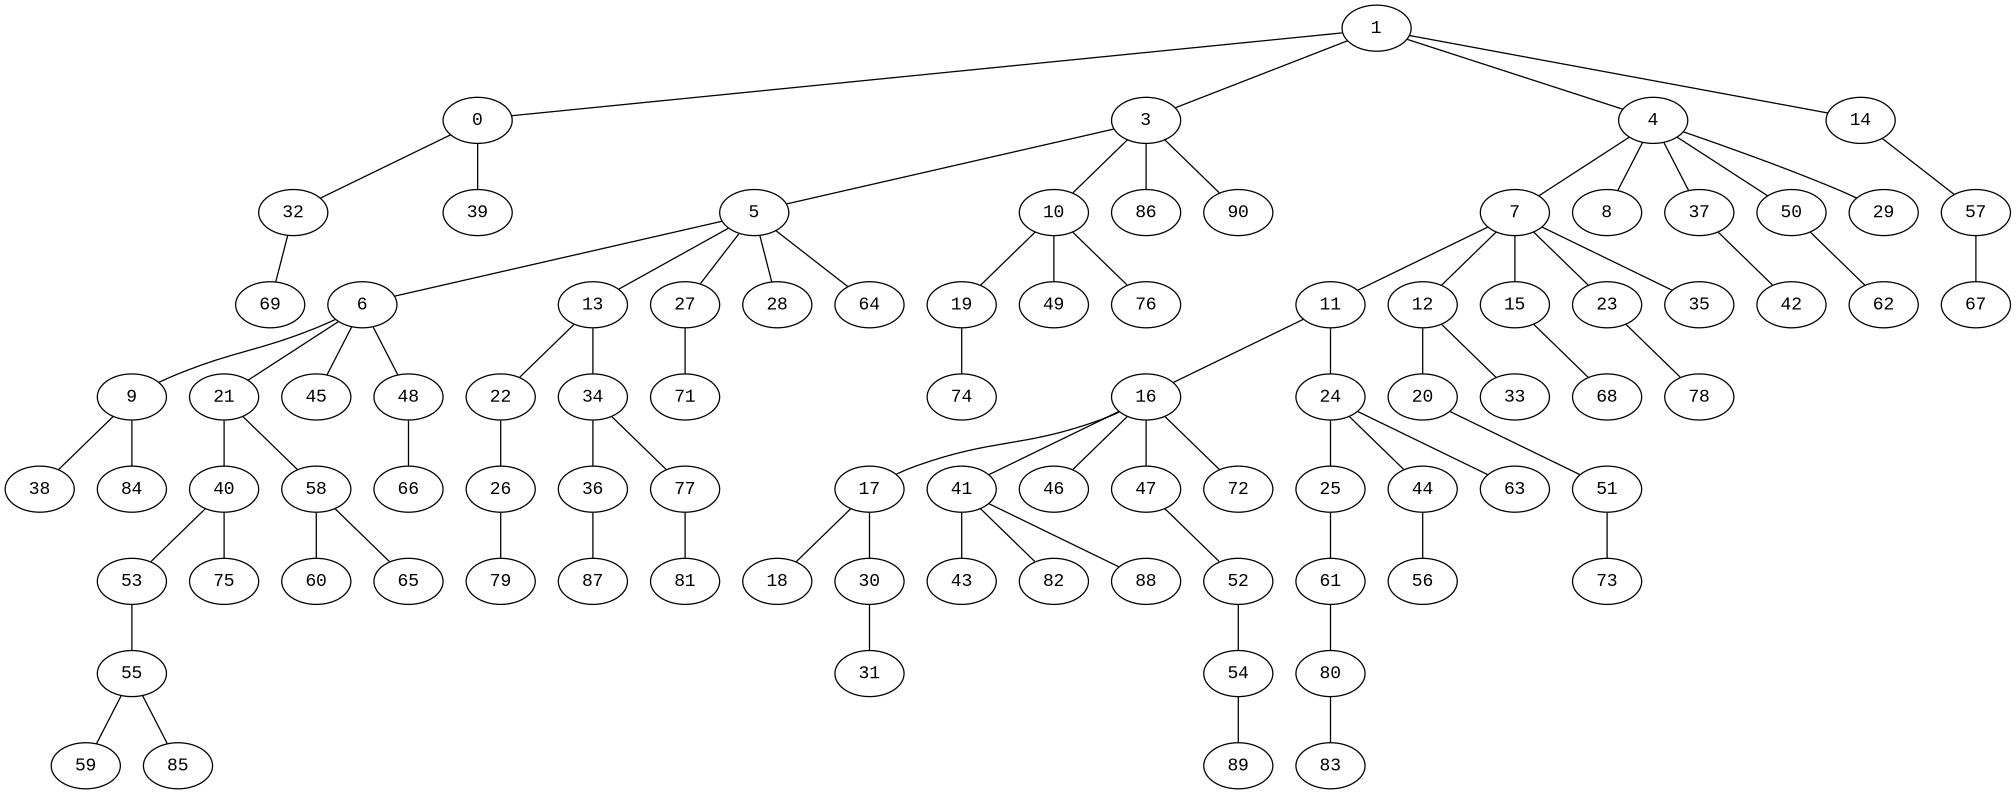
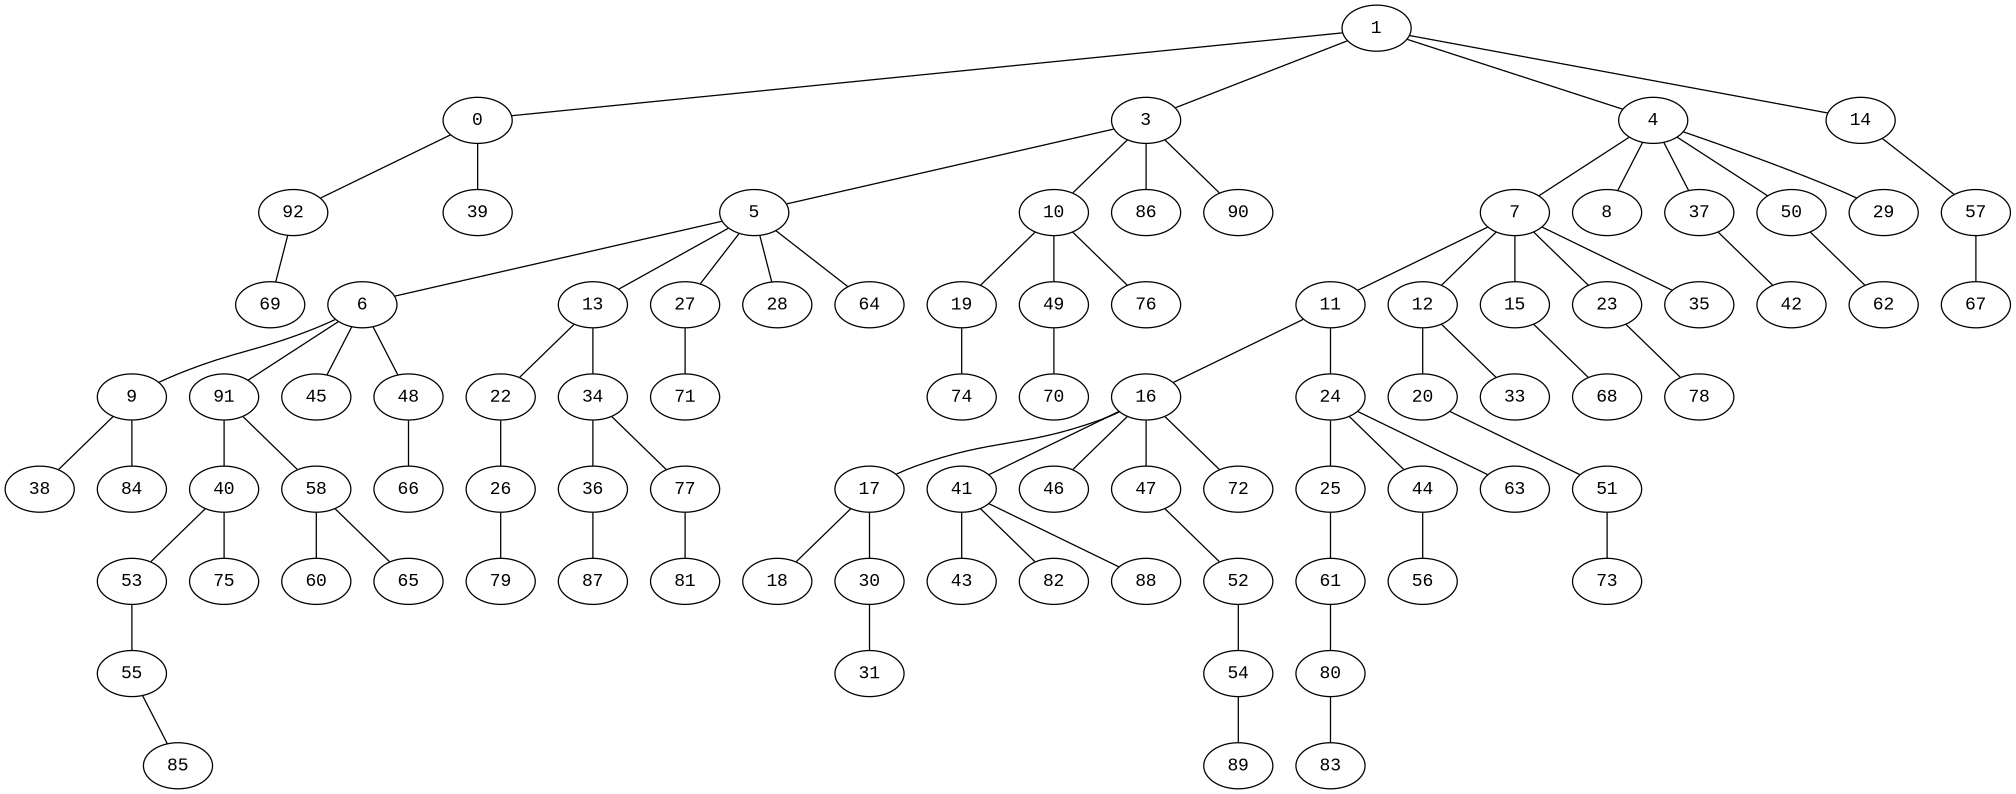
(293, 213) -> (293, 213)
(224, 397) -> (224, 397)
none -> (1054, 397)
(86, 766) -> none
